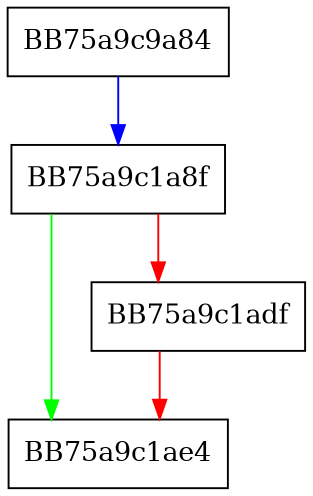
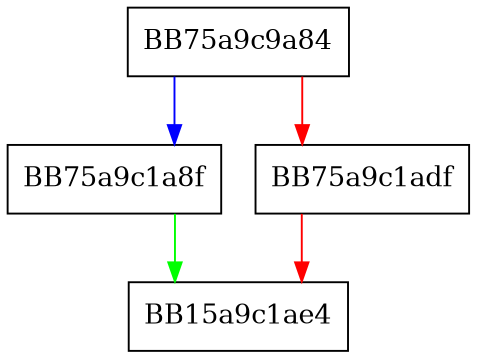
(158, 238) -> (302, 101)
(118, 454) -> (238, 317)
